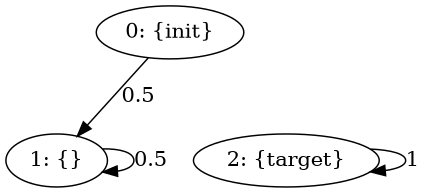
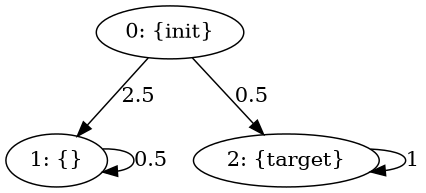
none -> (223, 91)
(138, 96) -> (138, 96)
